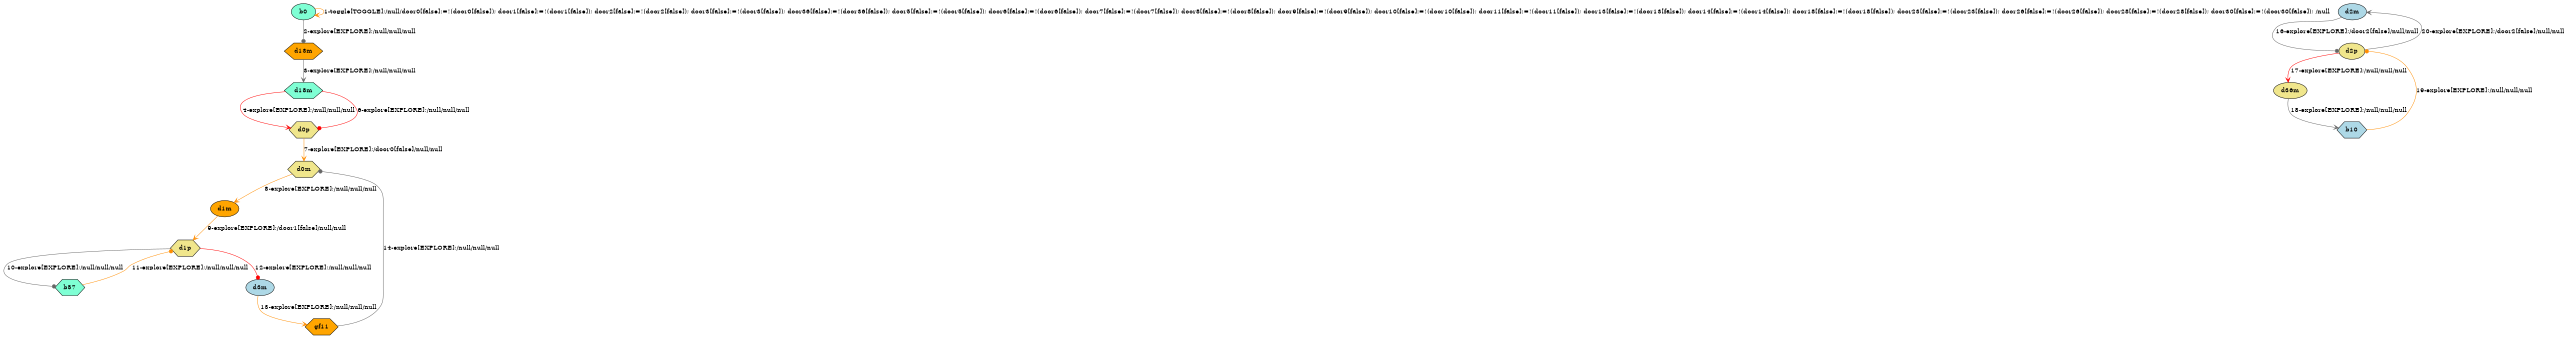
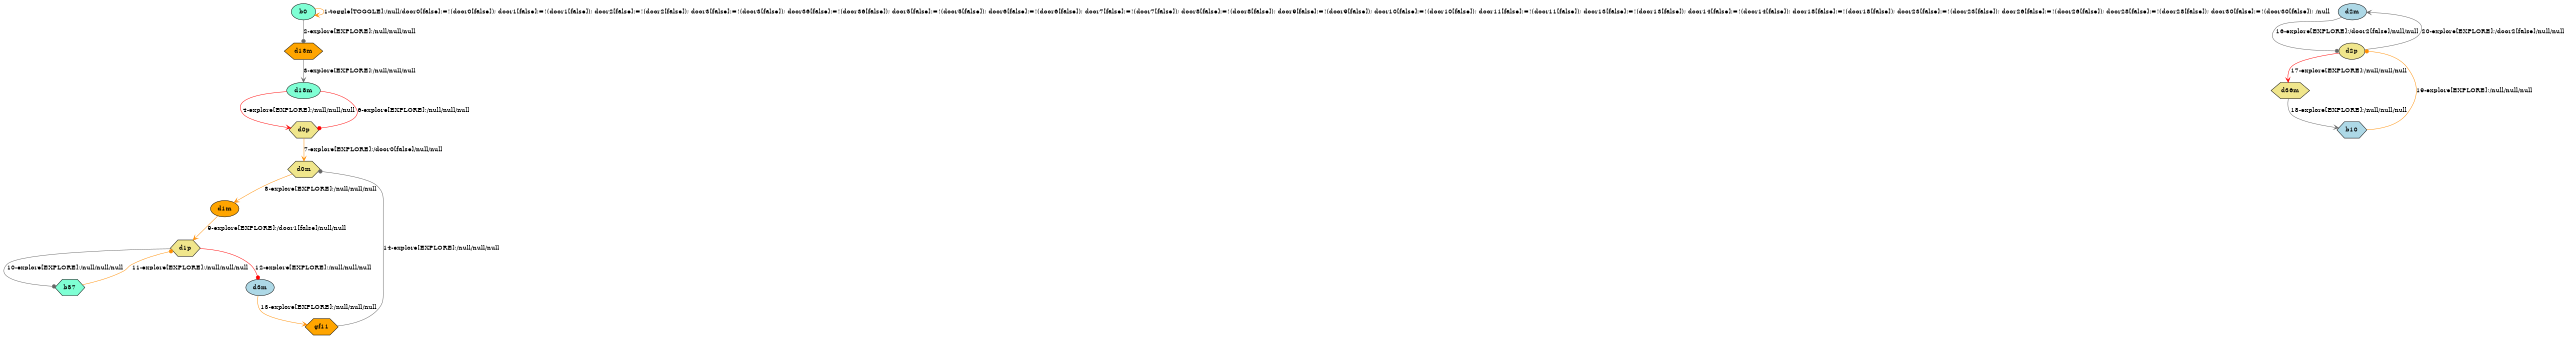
(304, 91) -> (304, 91)
(2290, 91) -> (2290, 91)
